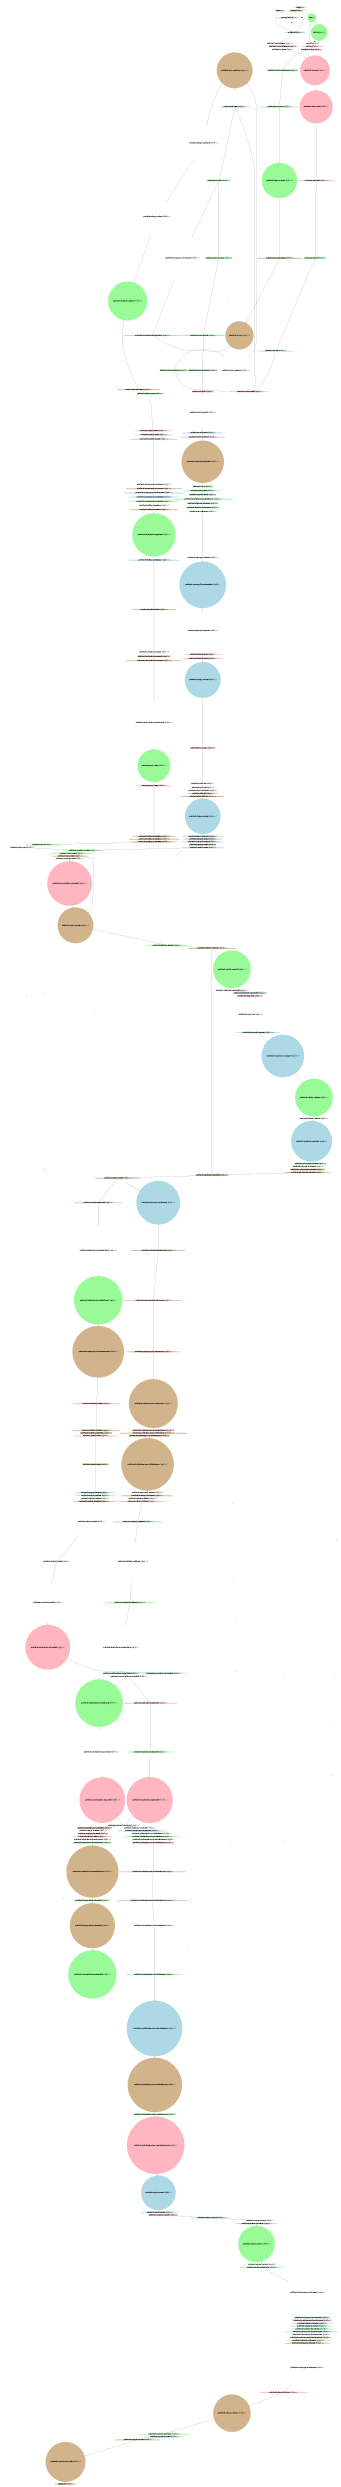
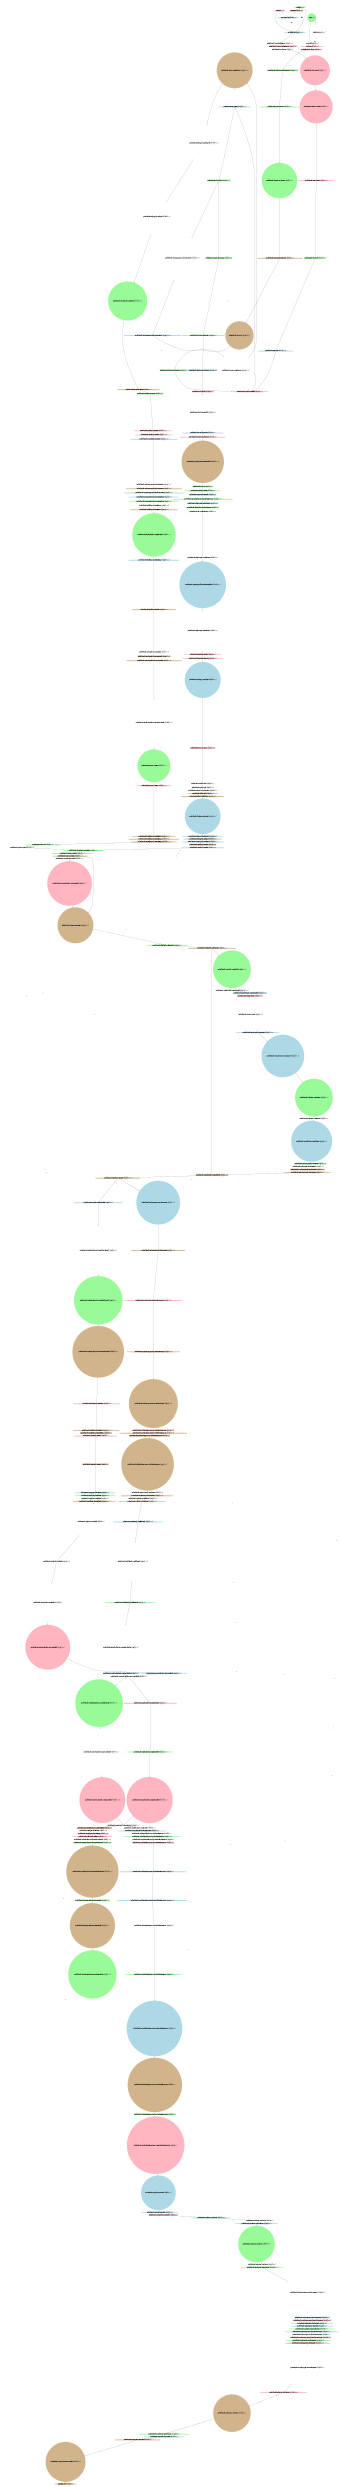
(319, 32) -> (319, 32)
